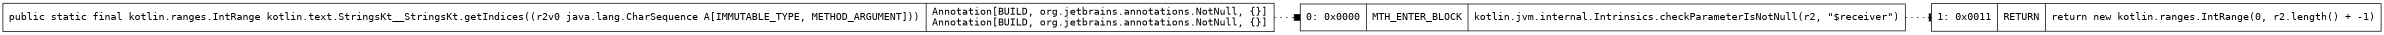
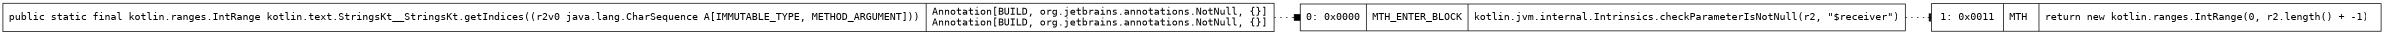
(2022, 17) -> (2018, 17)
